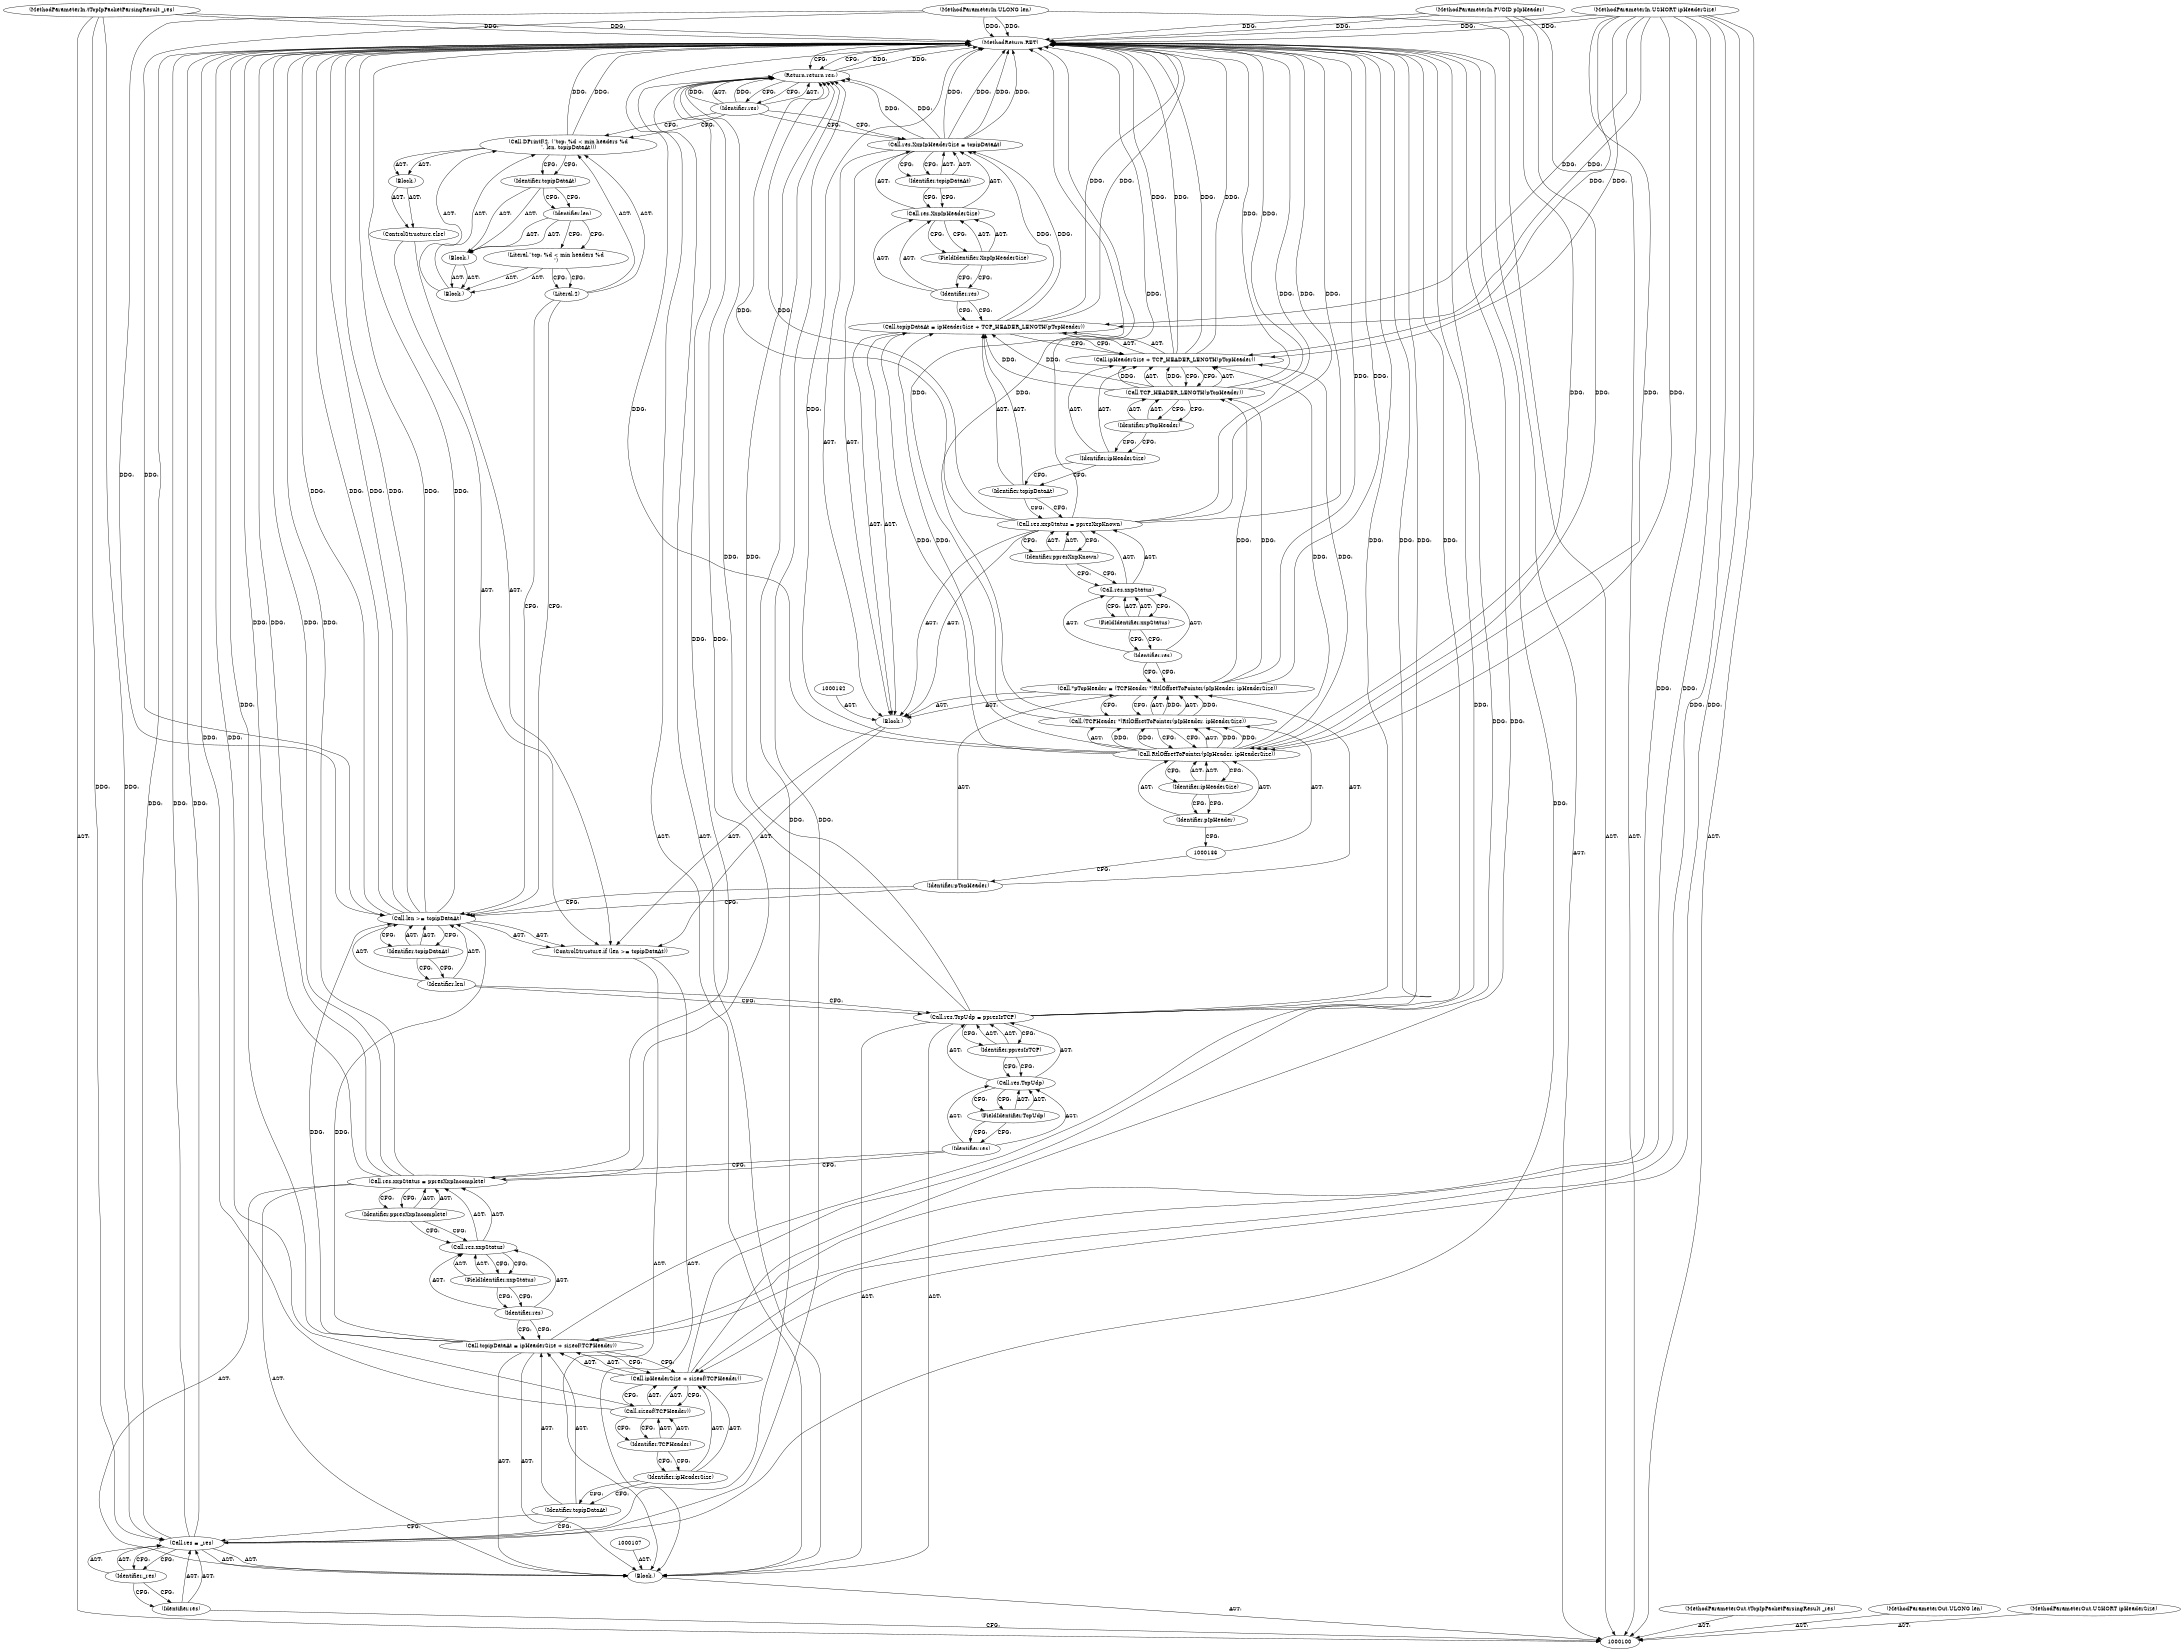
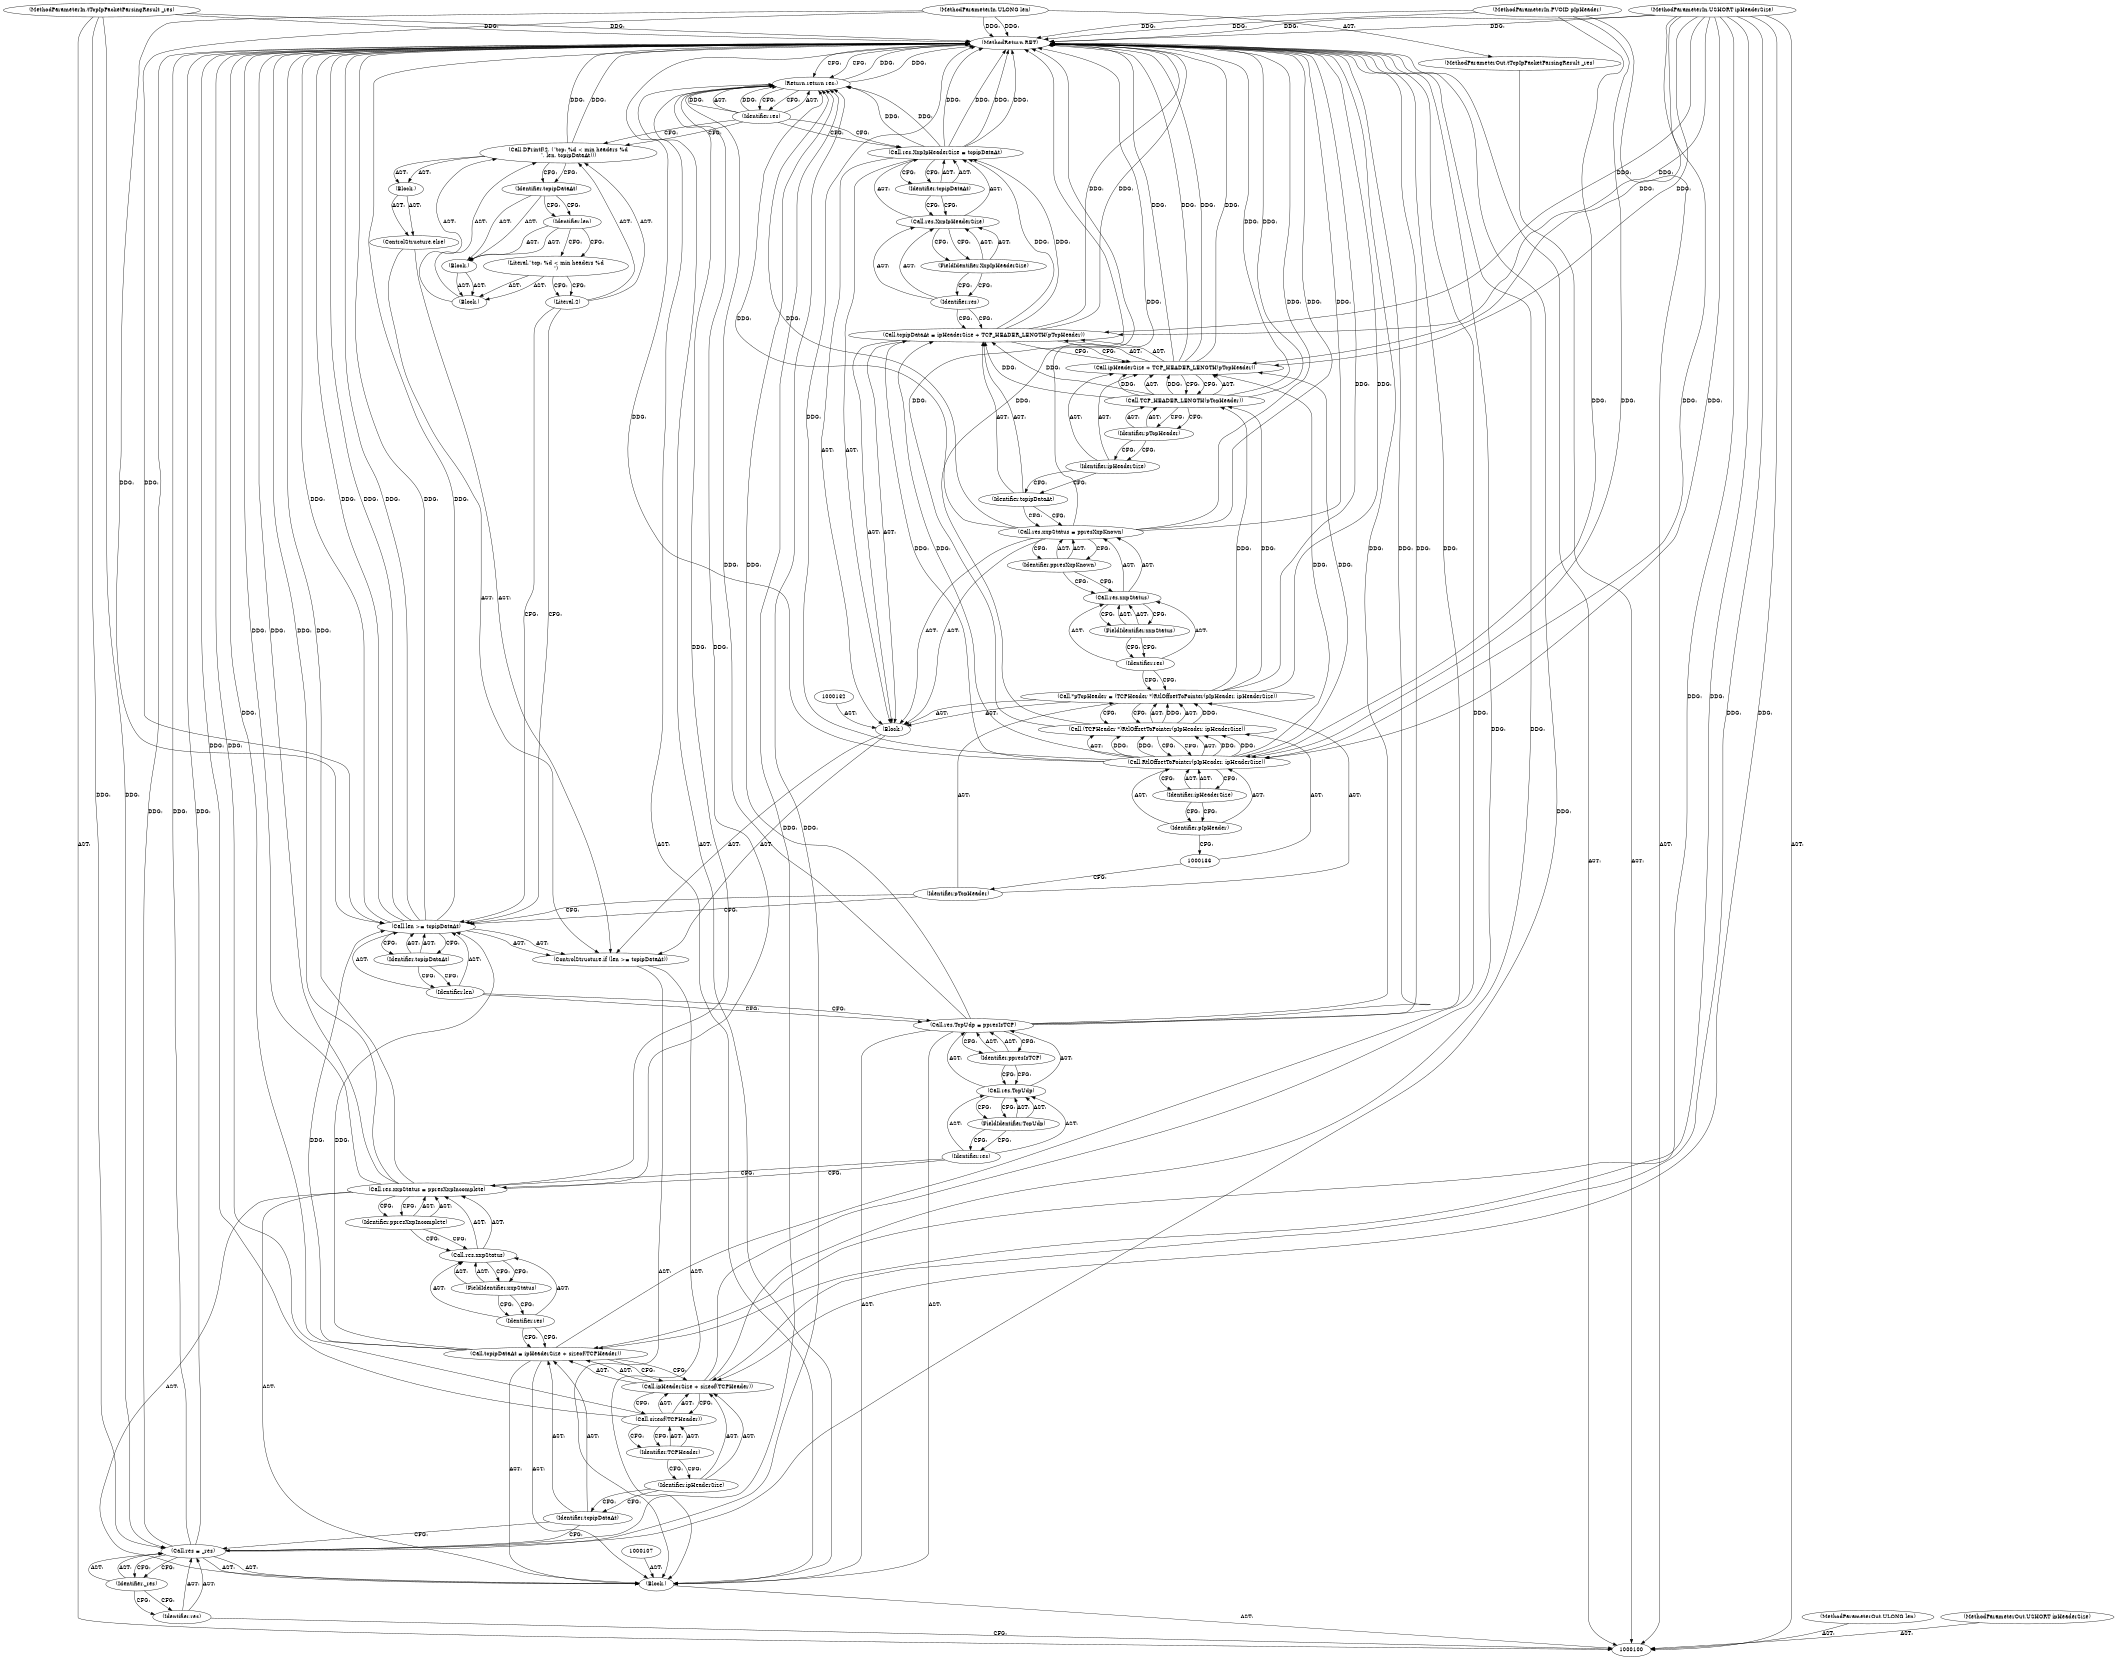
(1570, 554) -> (1259, 20)
